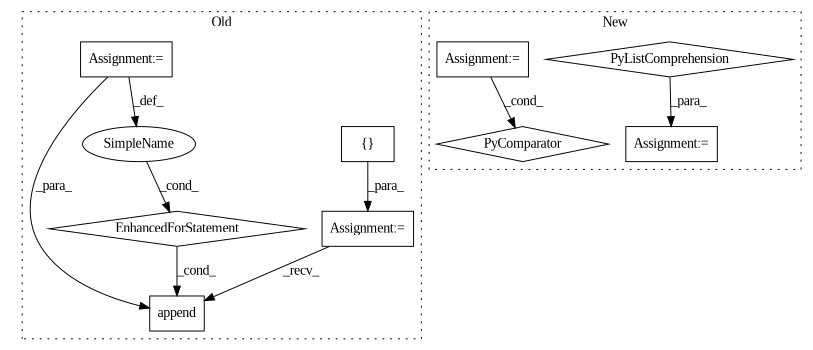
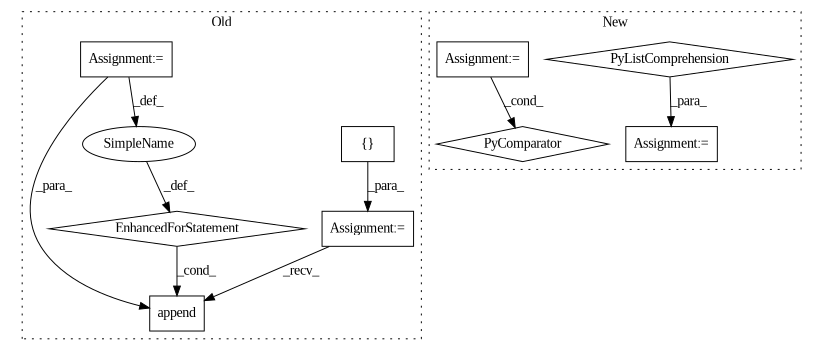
(179, 186) -> (179, 186)
